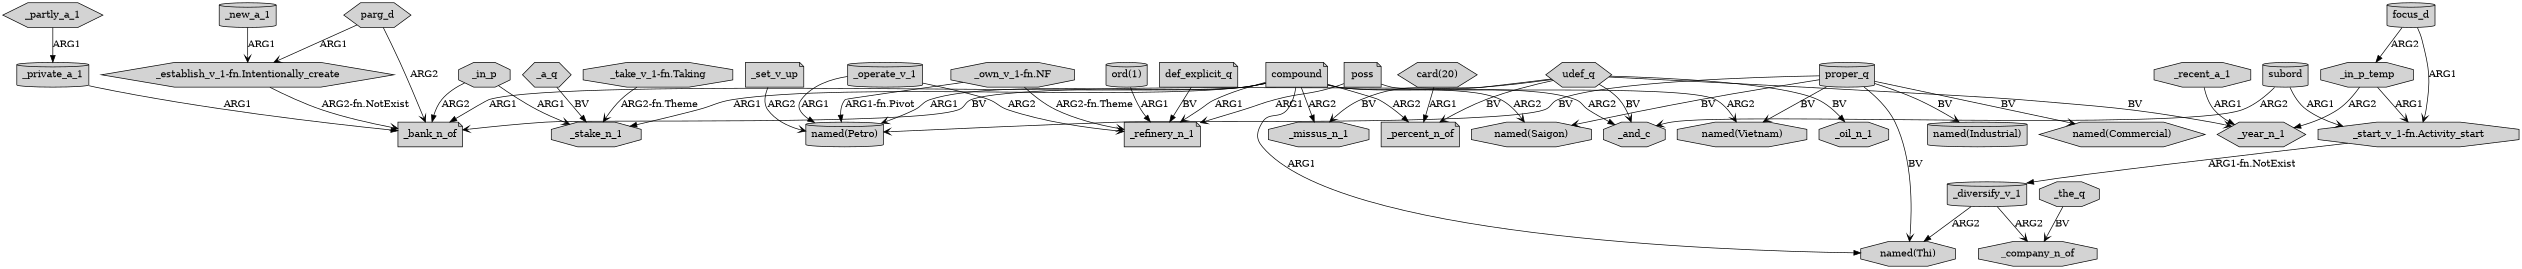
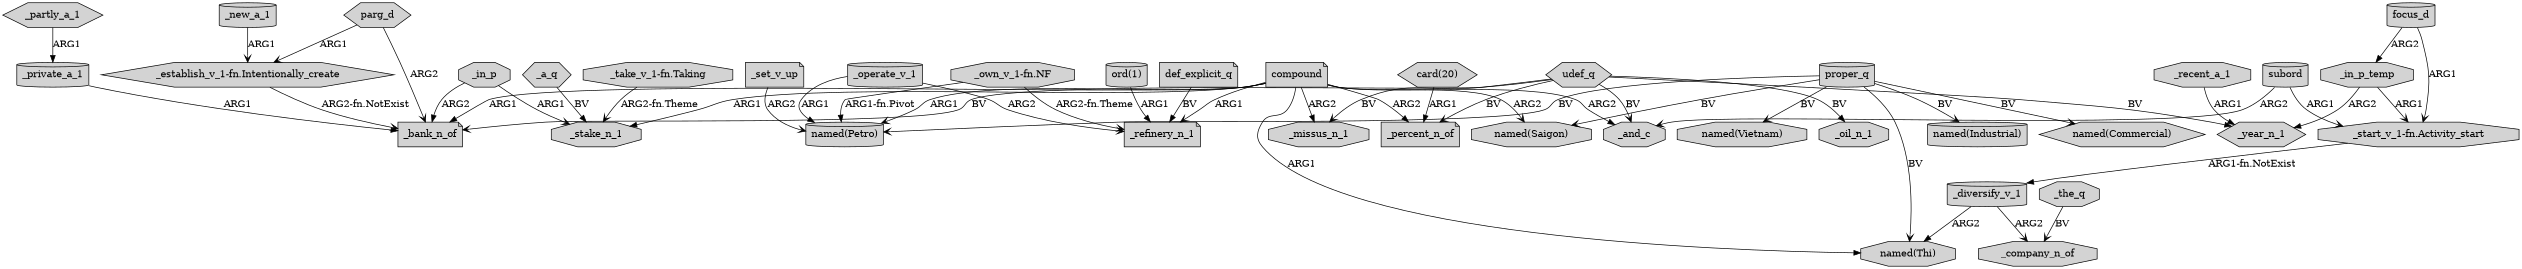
(1363, 75) -> none
(1964, 96) -> (1964, 96)
